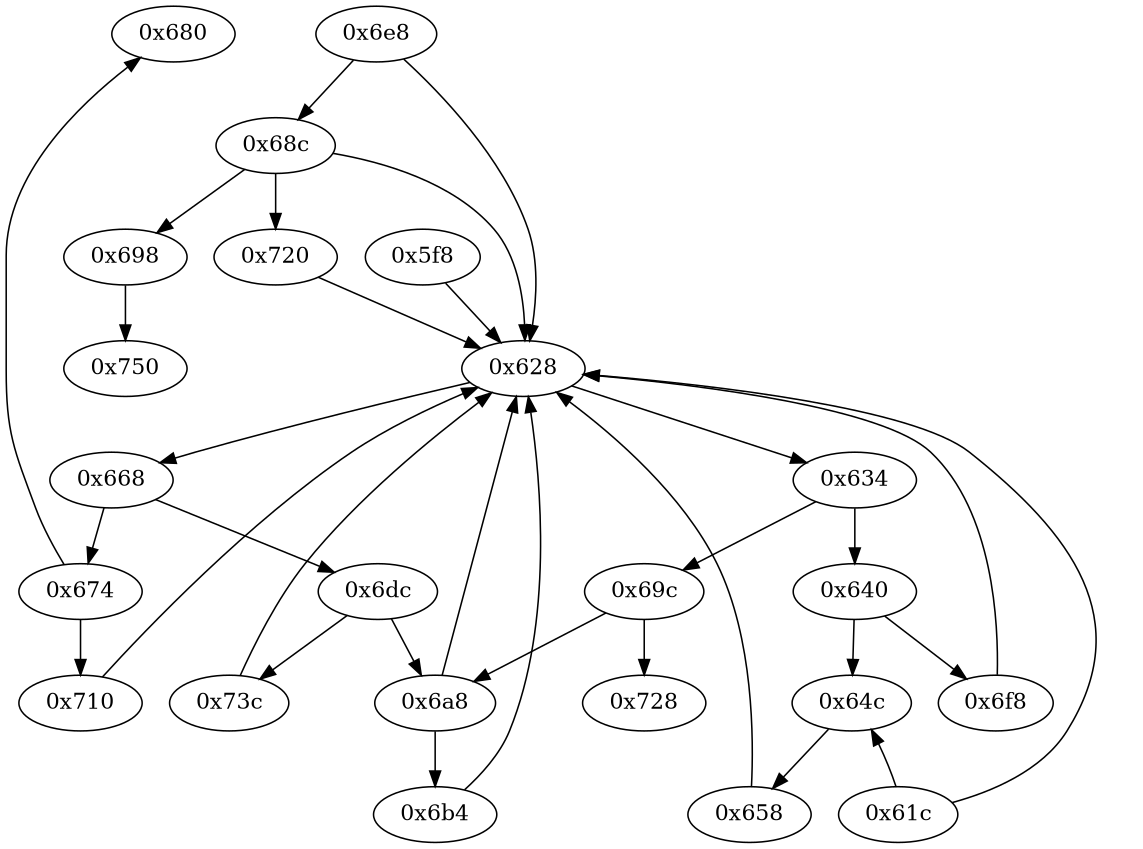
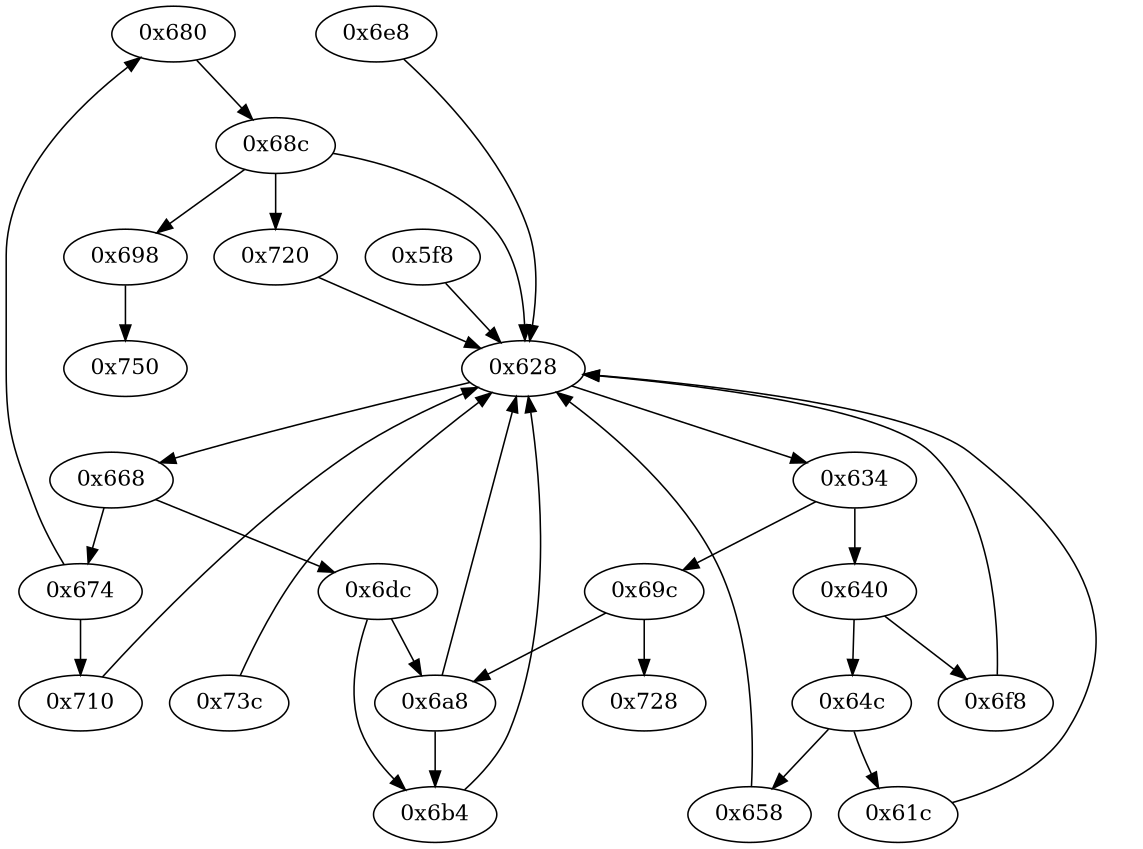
(331, 84) -> (219, 84)
(310, 643) -> (355, 704)
(888, 765) -> (862, 753)
